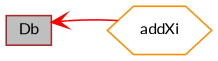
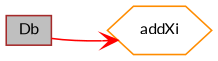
(93, 20) -> (77, 41)
